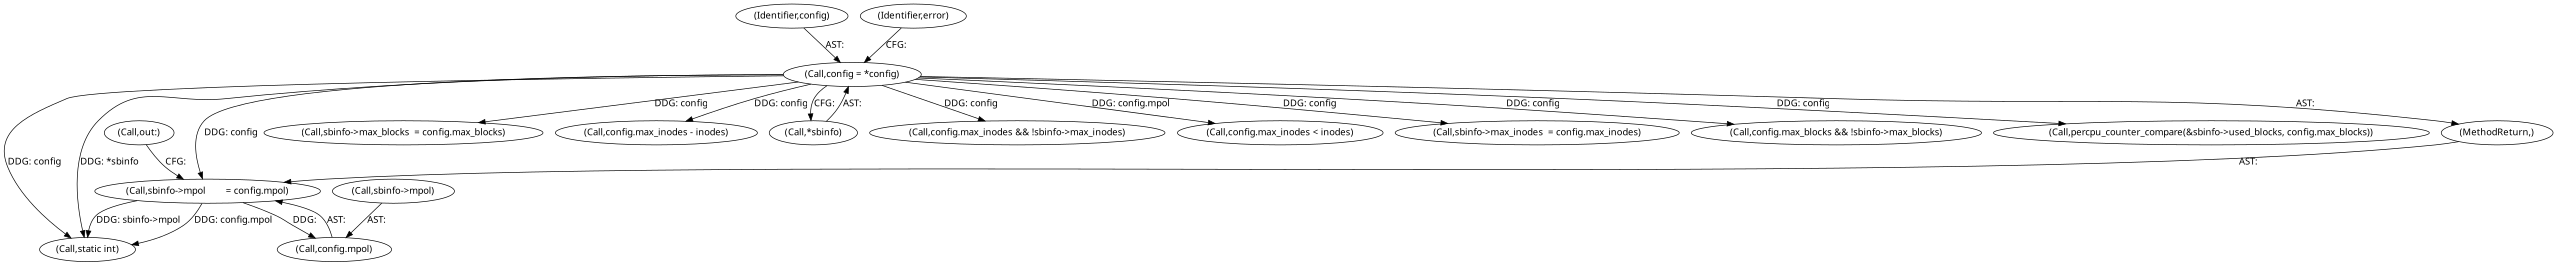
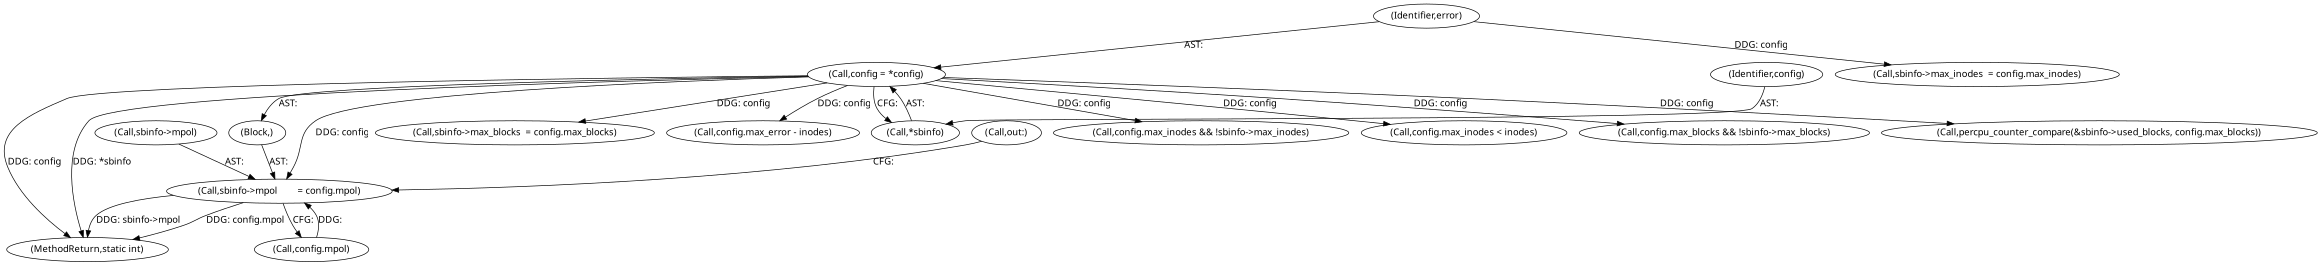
(820, 43) -> (1386, 118)
(898, 45) -> (1195, 45)
(1178, 99) -> (1679, 43)
(1131, 104) -> (1250, 104)
(656, 133) -> (763, 133)
(2497, 133) -> (257, 133)
(366, 218) -> (214, 160)
(306, 220) -> (305, 220)
(338, 220) -> (332, 220)
(88, 250) -> (88, 250)
